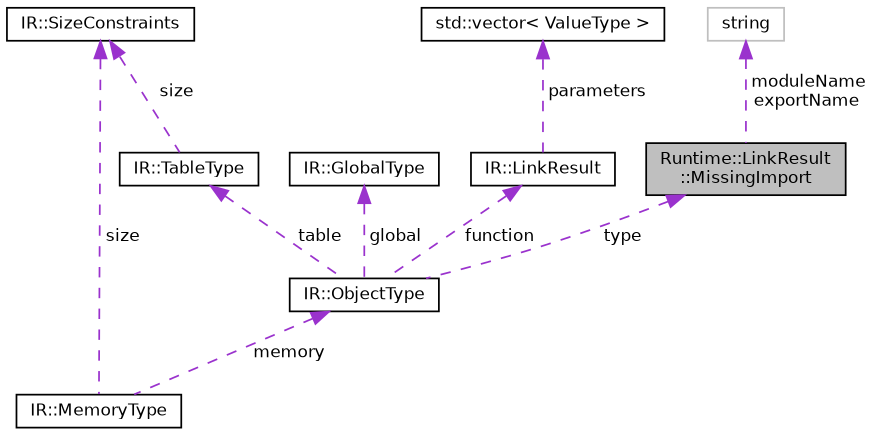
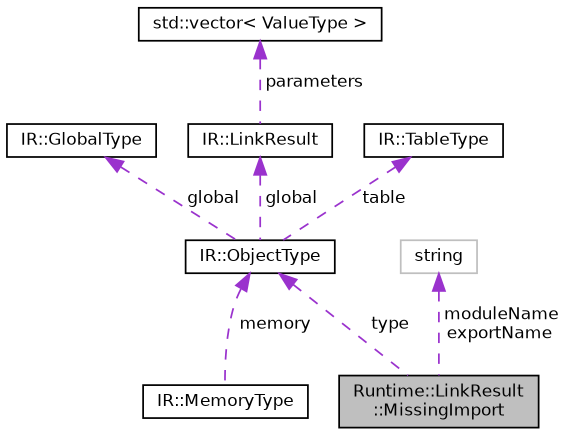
(101, 24) -> none
(497, 237) -> (290, 199)
(549, 244) -> (351, 330)
